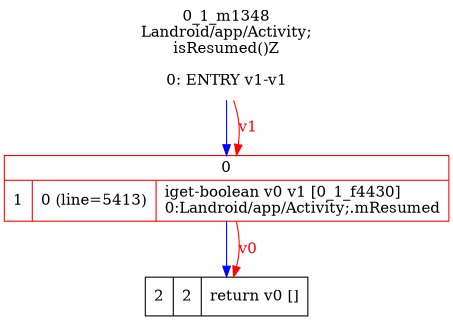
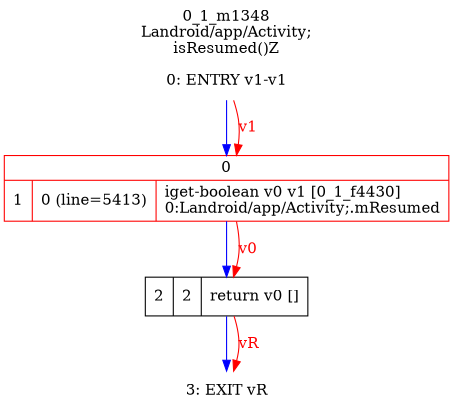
none -> (227, 391)
